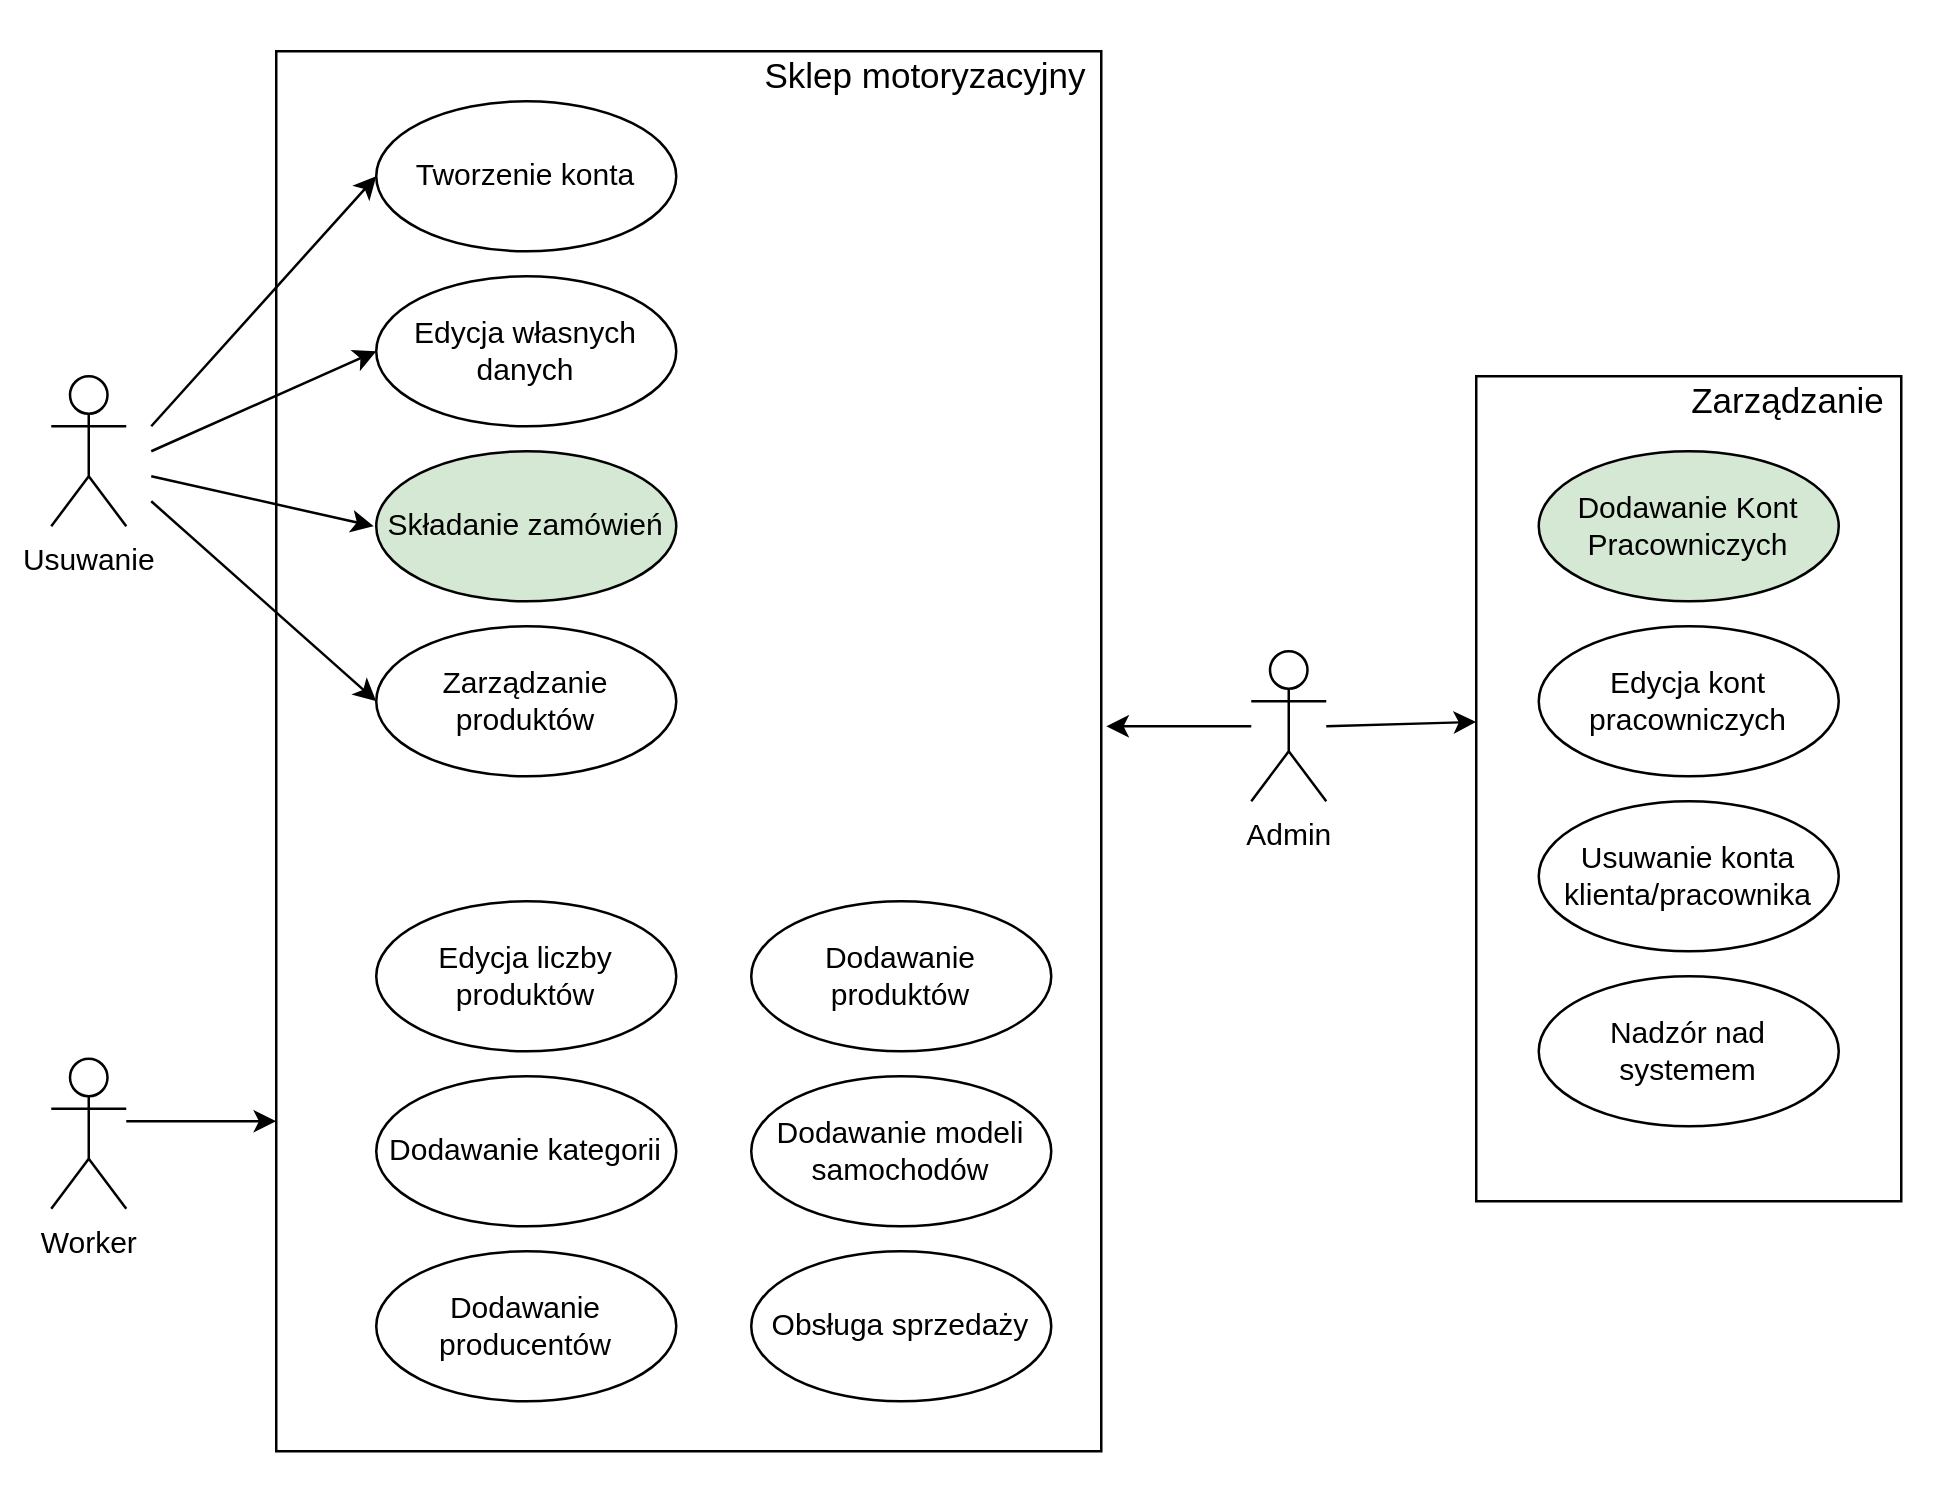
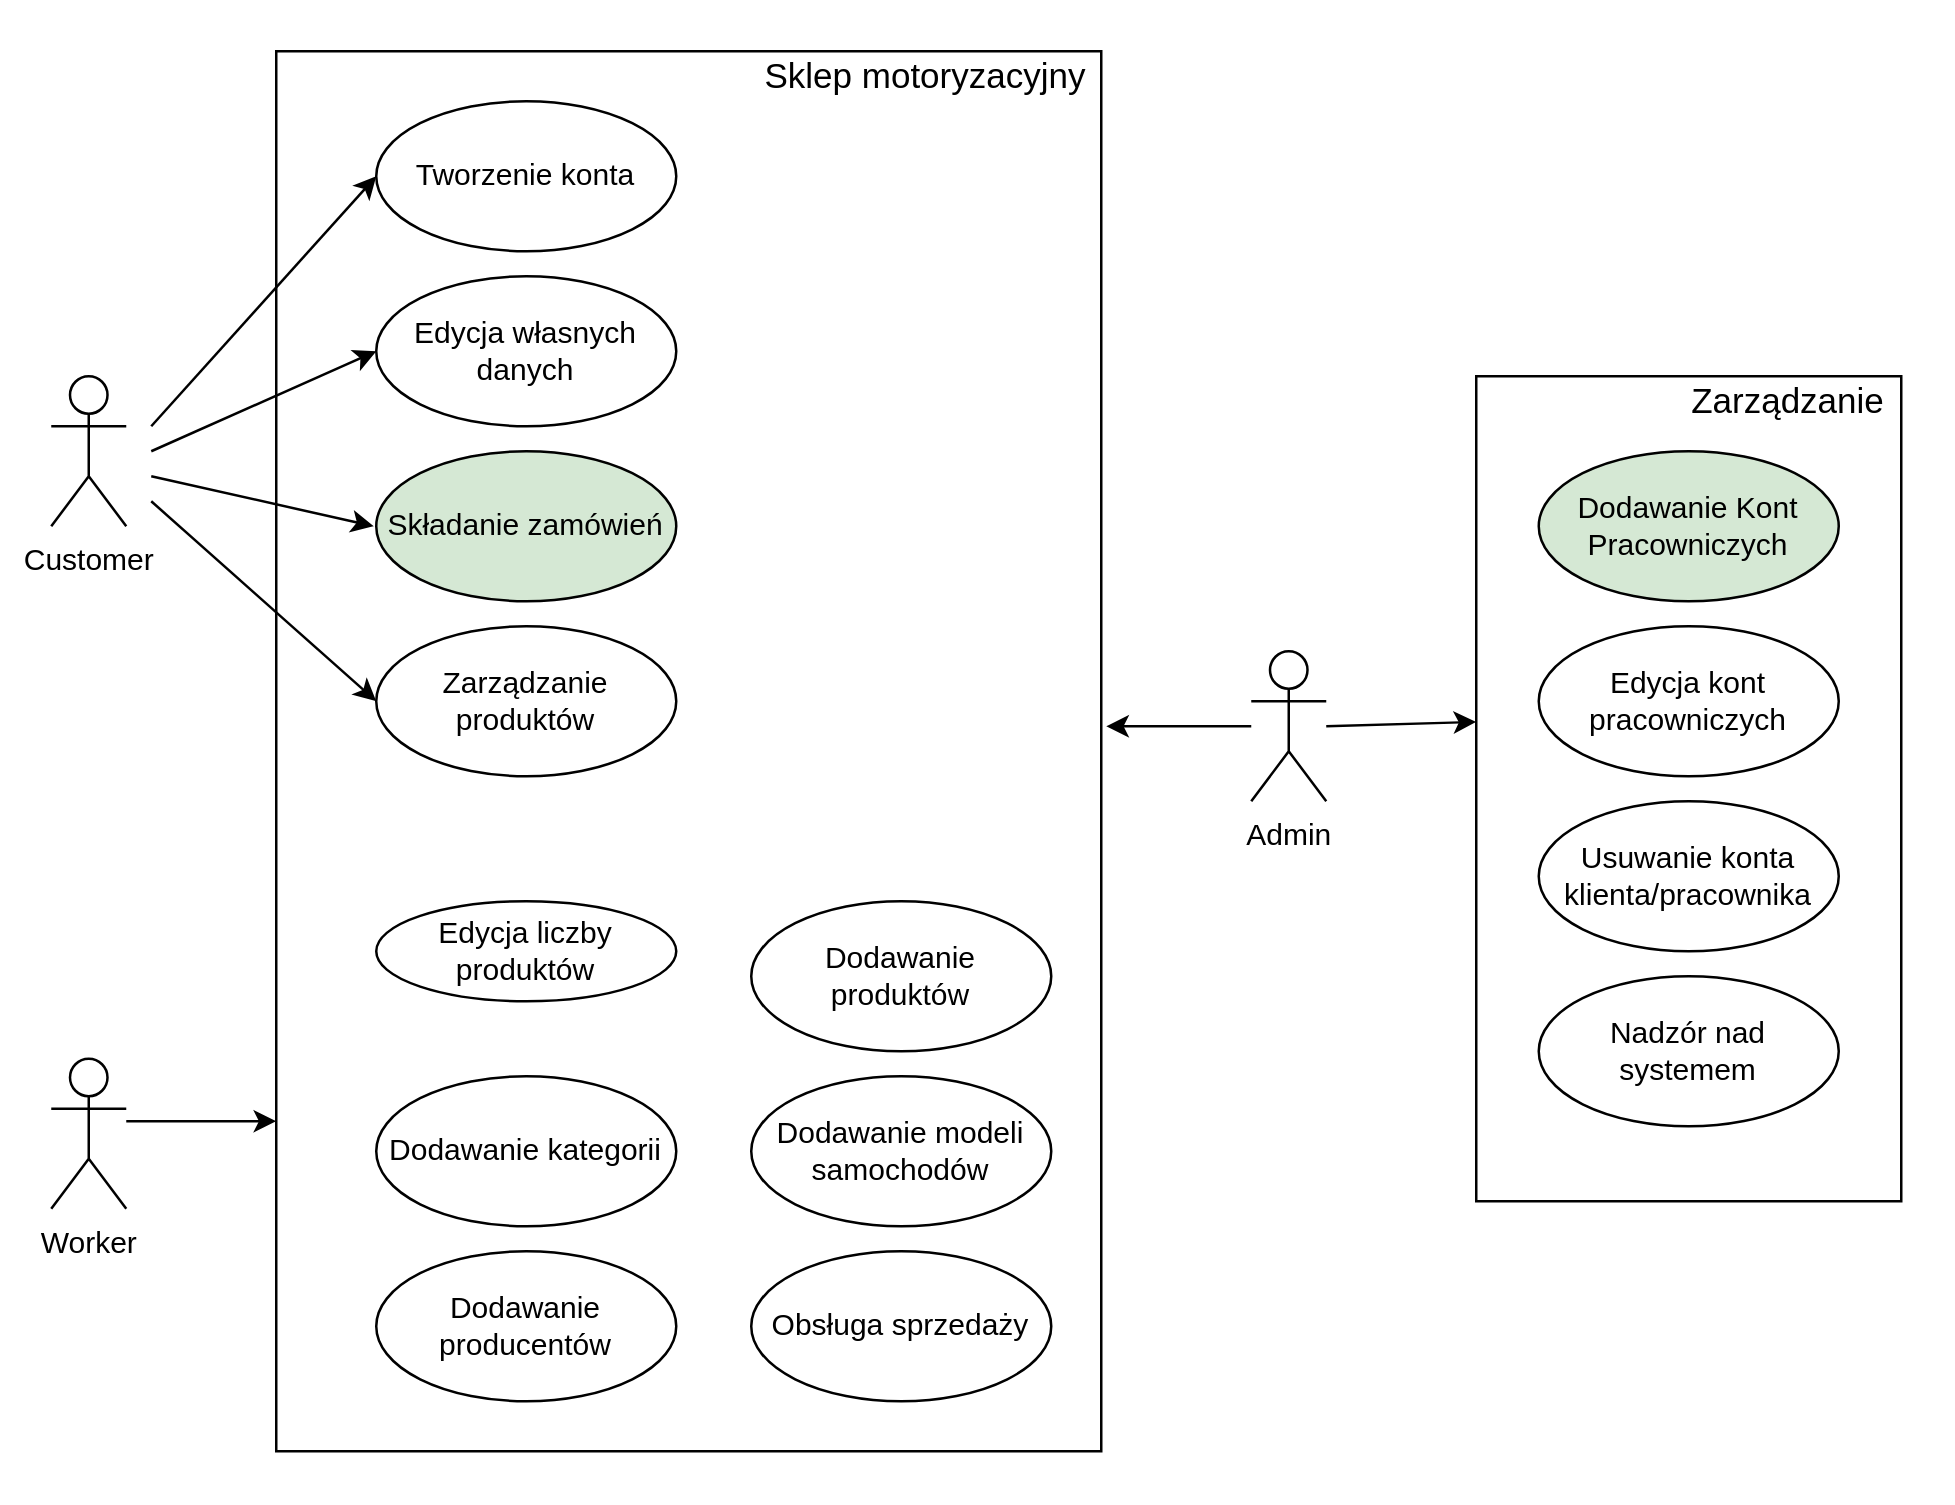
(90, 562) -> (90, 562)
(526, 976) -> (526, 951)
